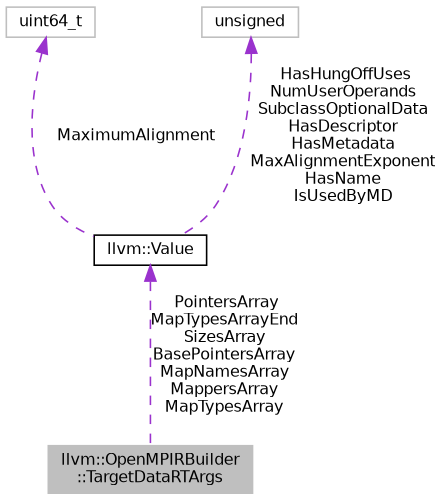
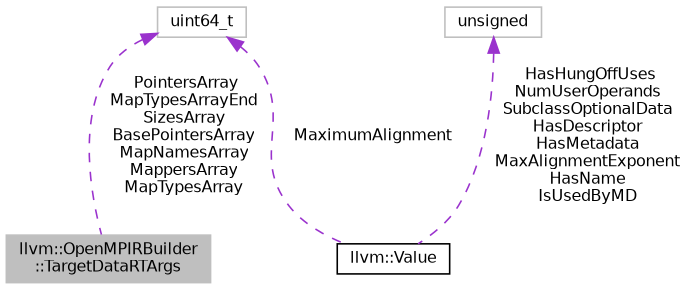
(150, 364) -> (91, 128)
